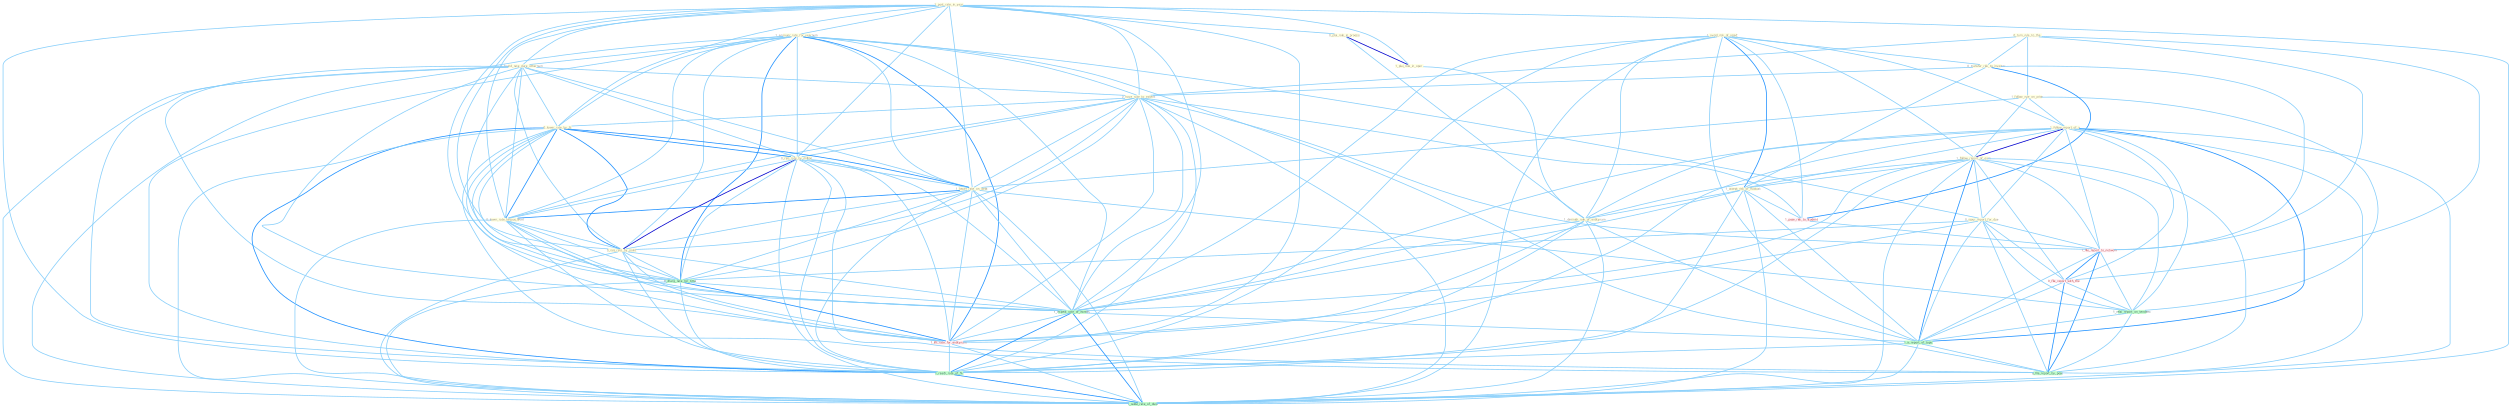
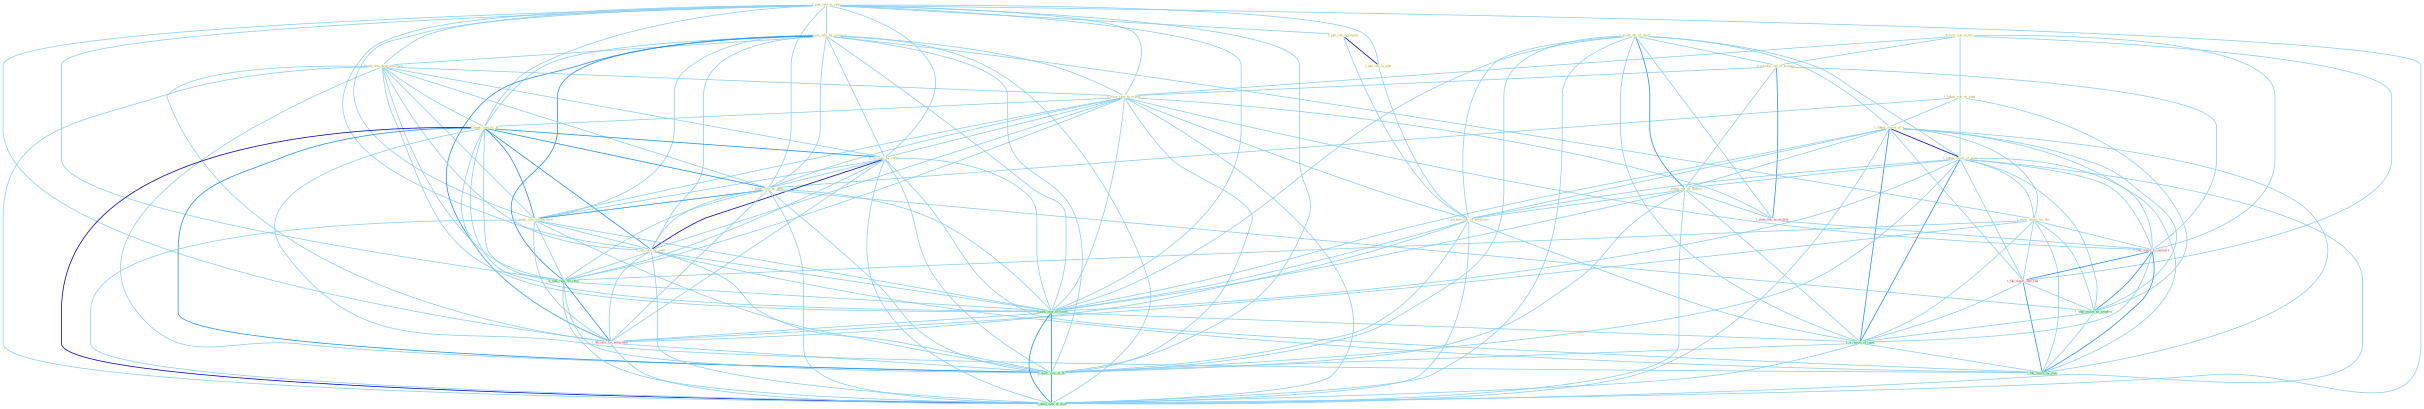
(1431, 196) -> (1338, 346)
(1089, 250) -> (1295, 162)
(680, 281) -> (564, 281)
(2116, 281) -> (2126, 284)
(1465, 307) -> none
(390, 382) -> (98, 360)
